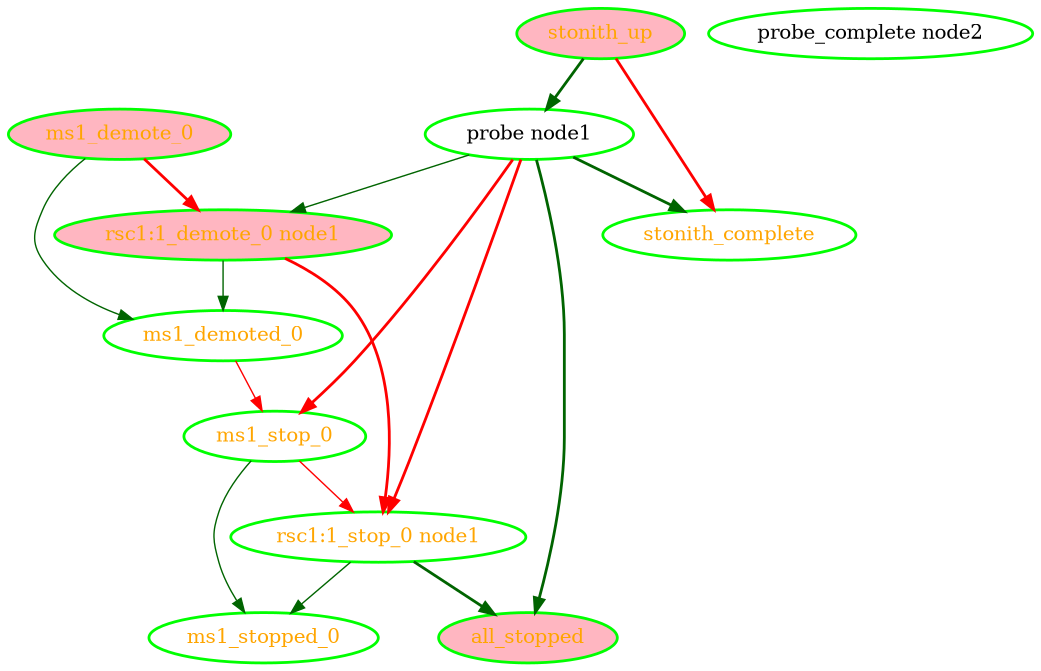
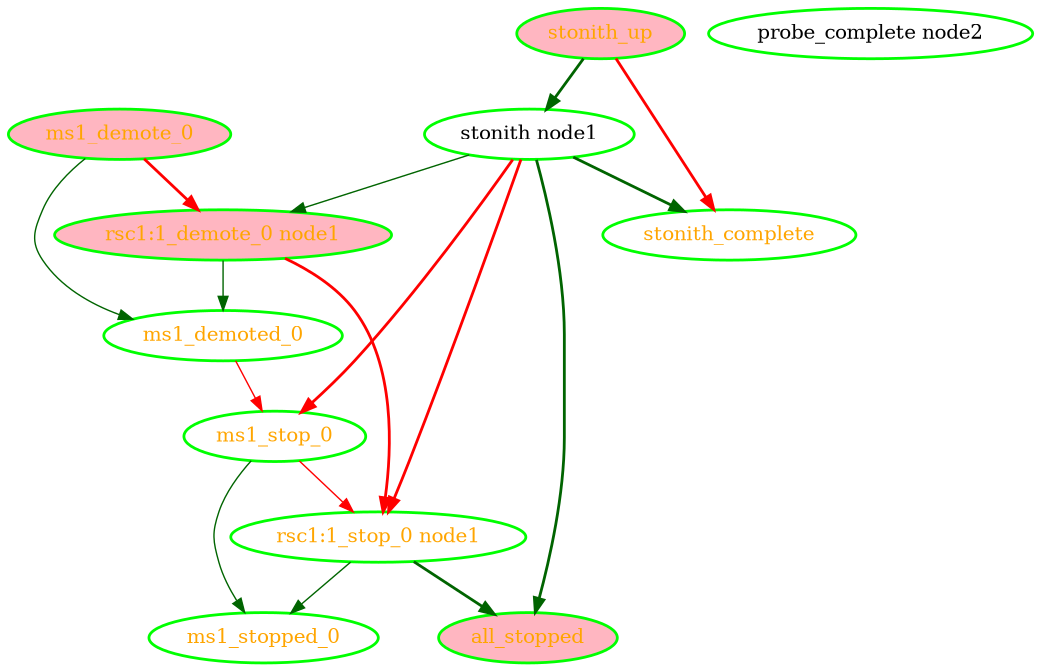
(529, 134) -> (529, 134)
